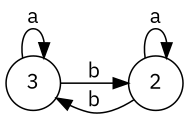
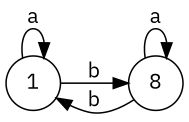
(33, 83) -> (33, 83)
(156, 83) -> (156, 83)
